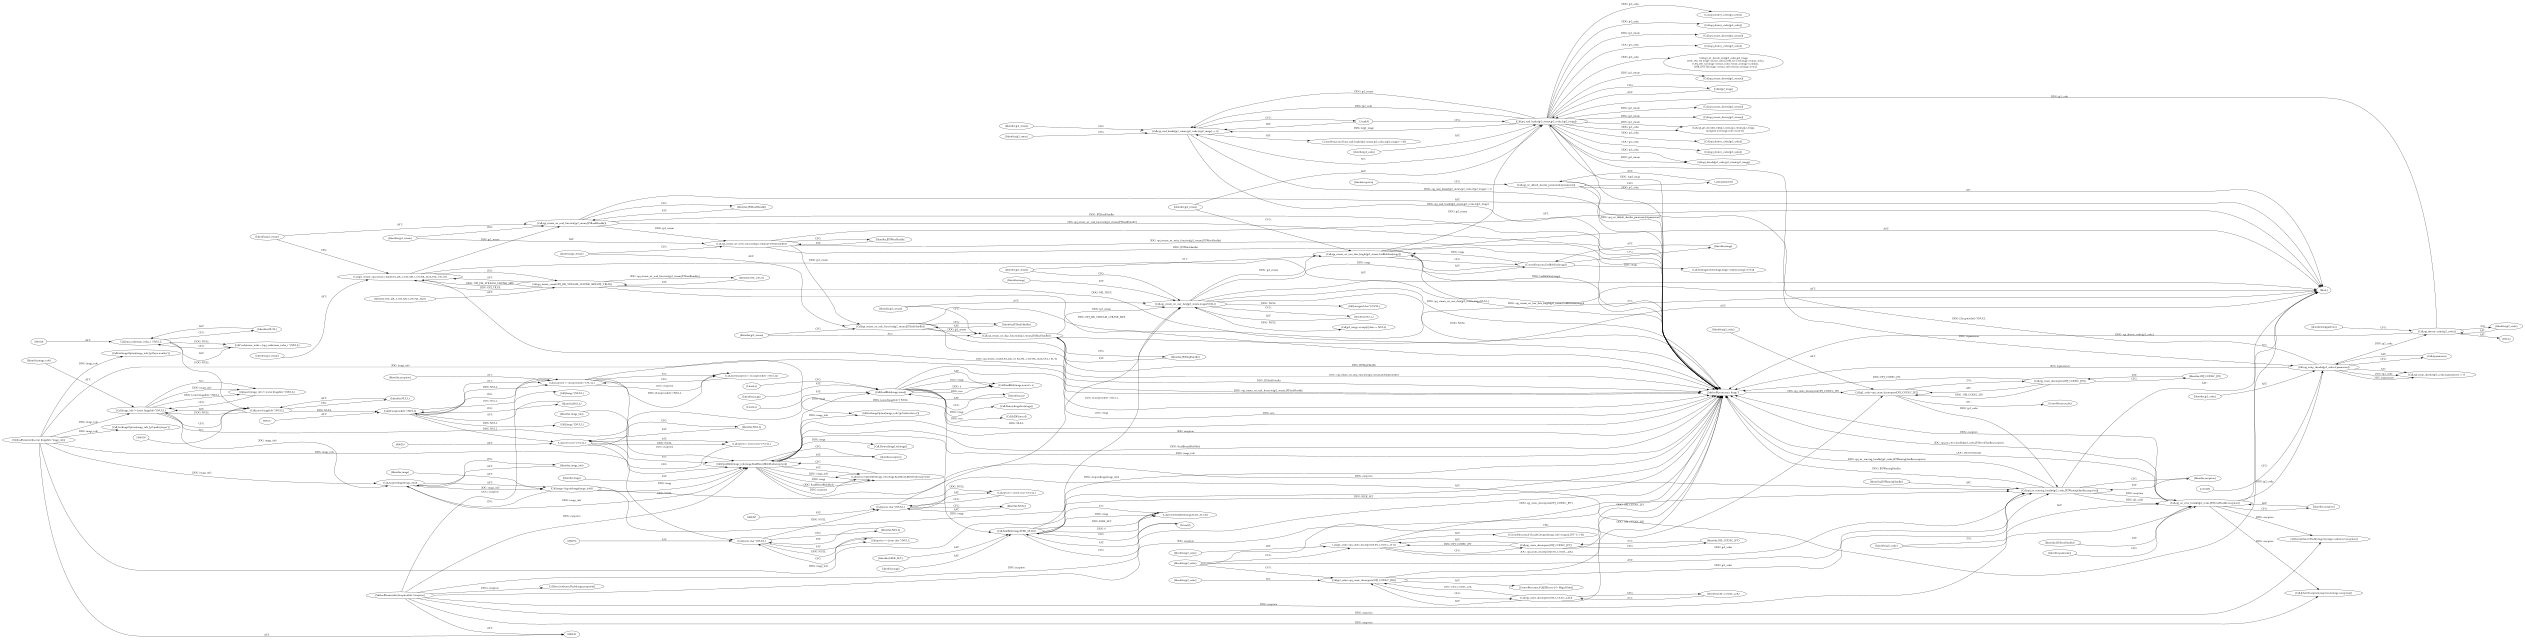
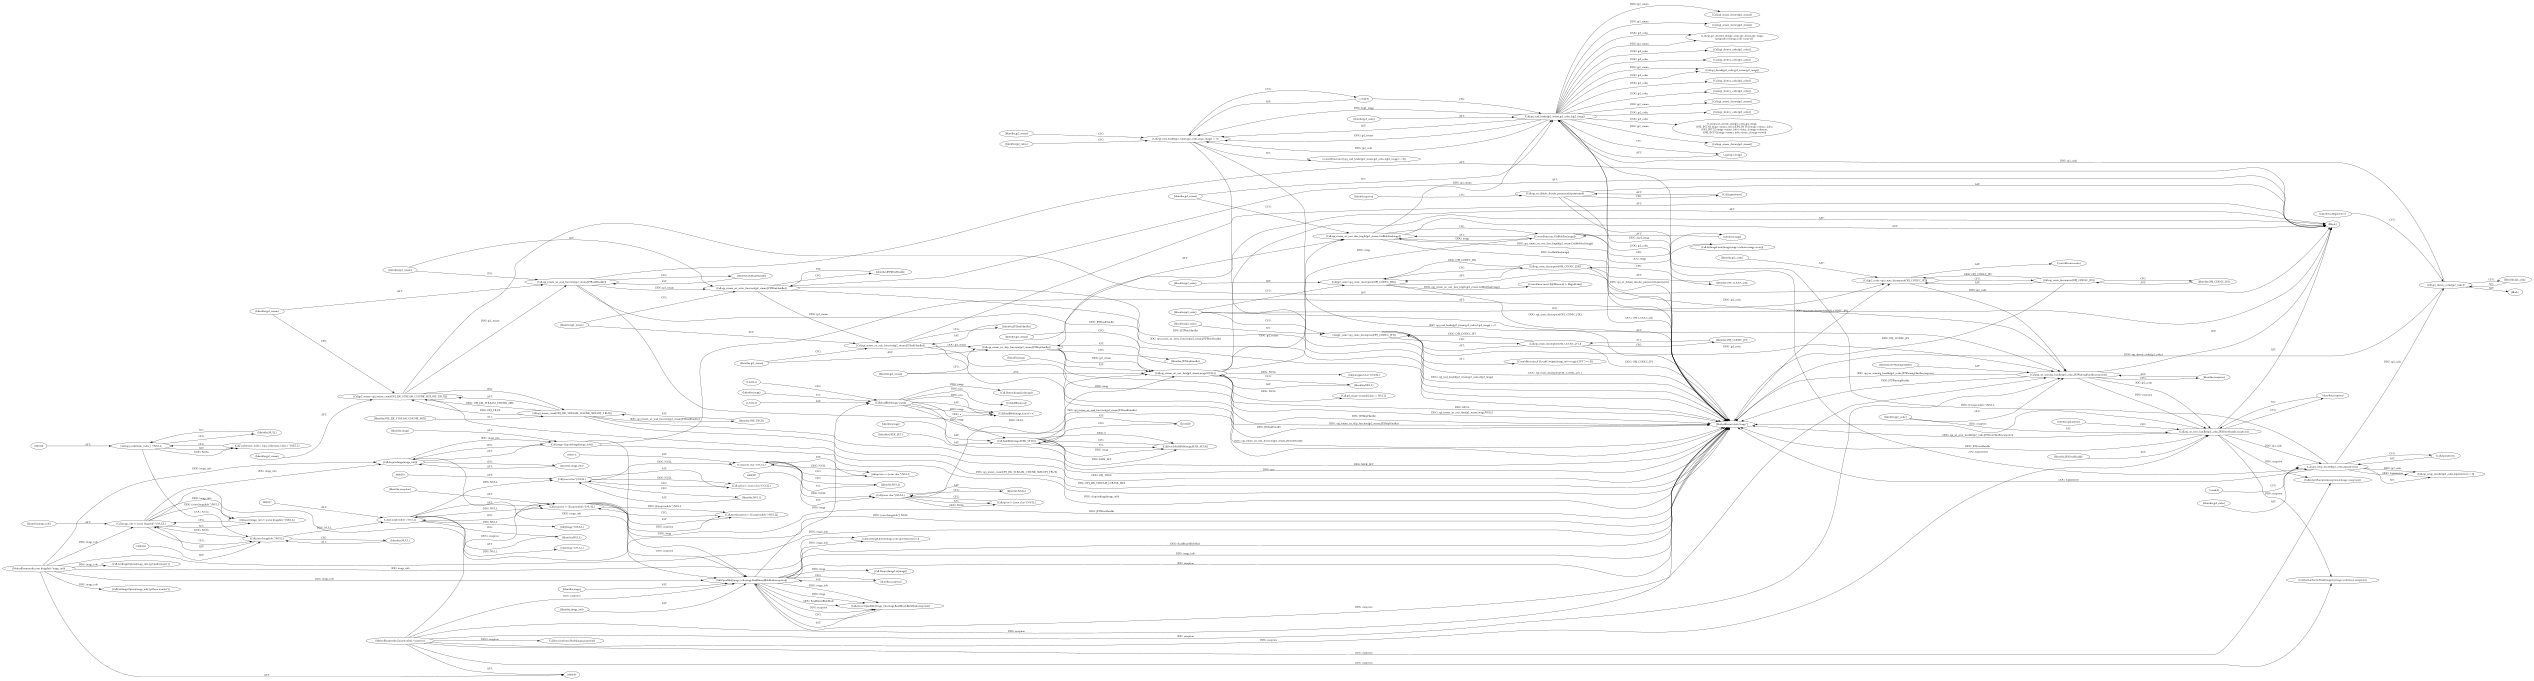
(1016, 396) -> none
(1102, 398) -> (1102, 511)
(1458, 581) -> (1462, 287)
